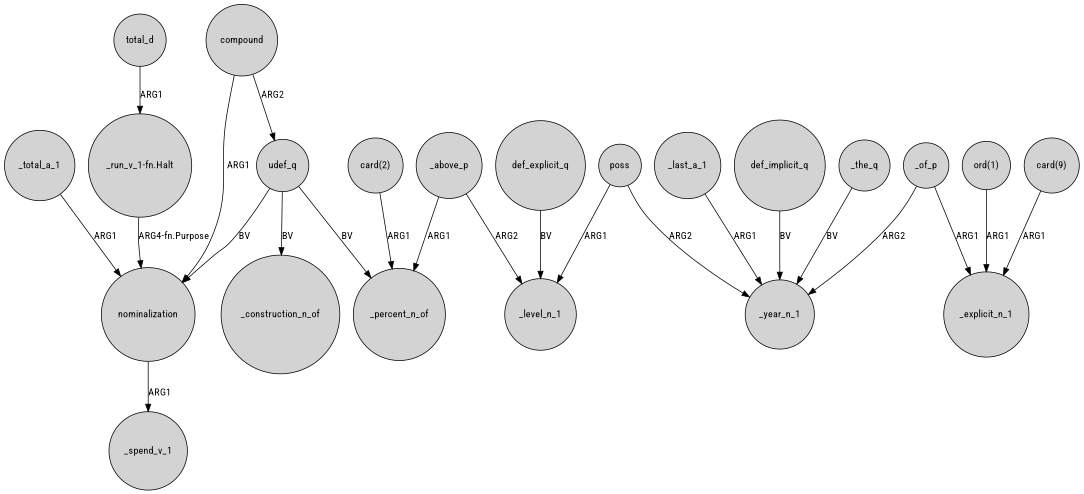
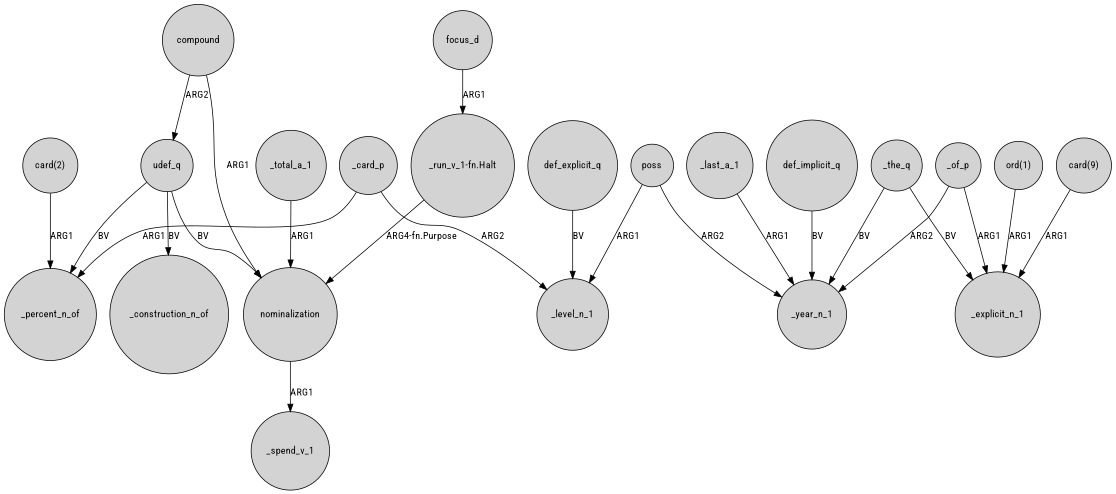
(140, 40) -> (463, 40)
(449, 166) -> (368, 166)
none -> (938, 231)
